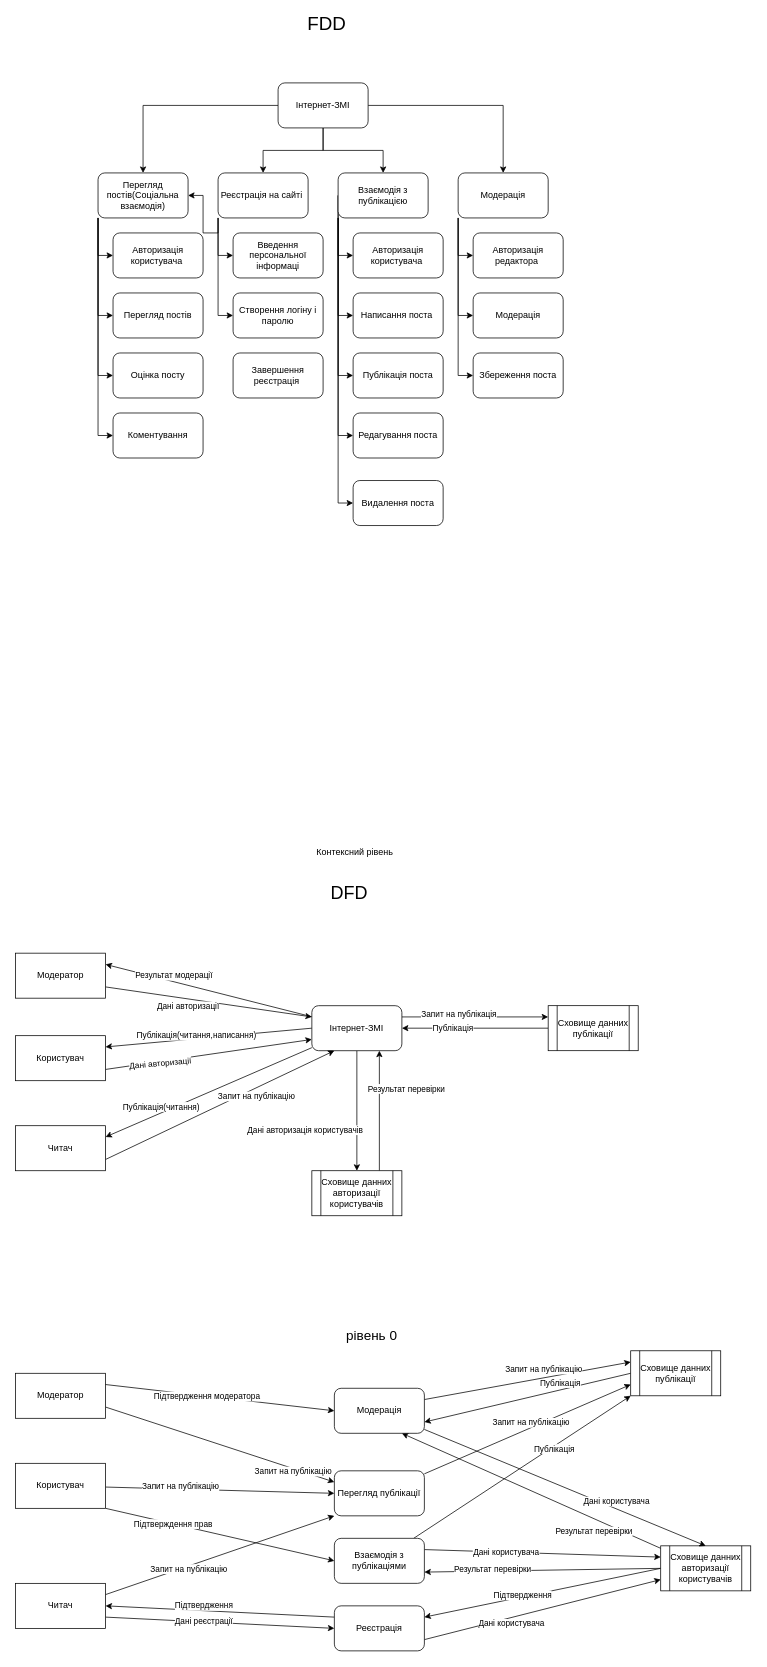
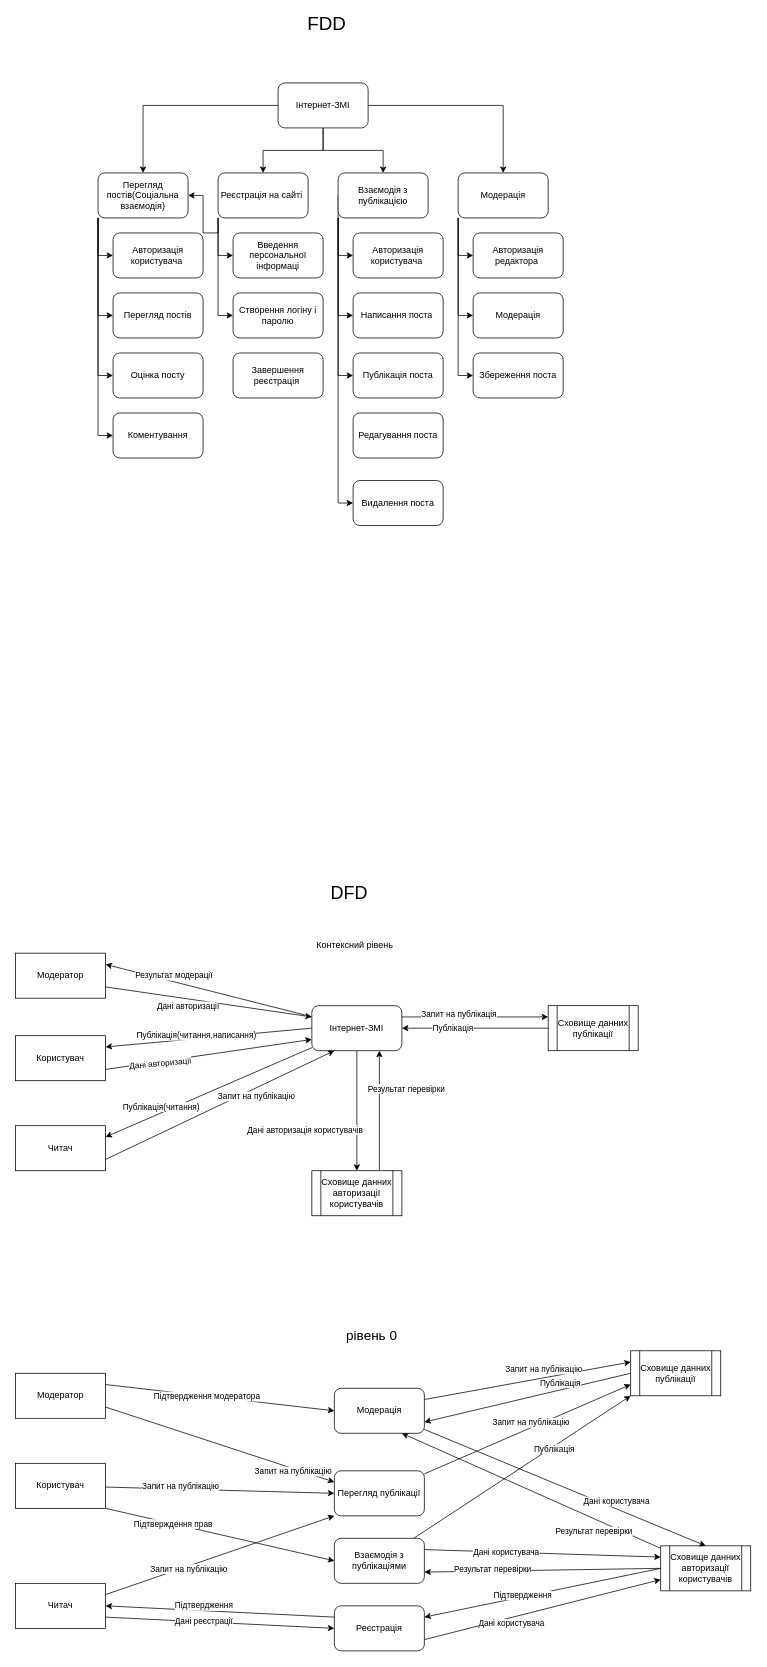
(343, 435) -> none
(355, 852) -> (355, 945)
